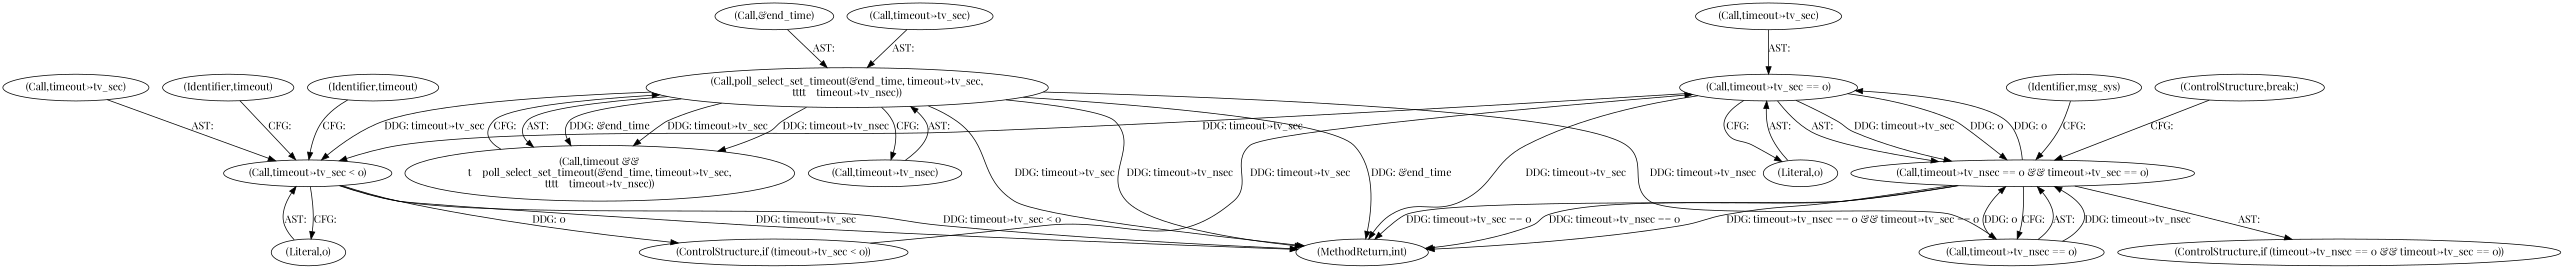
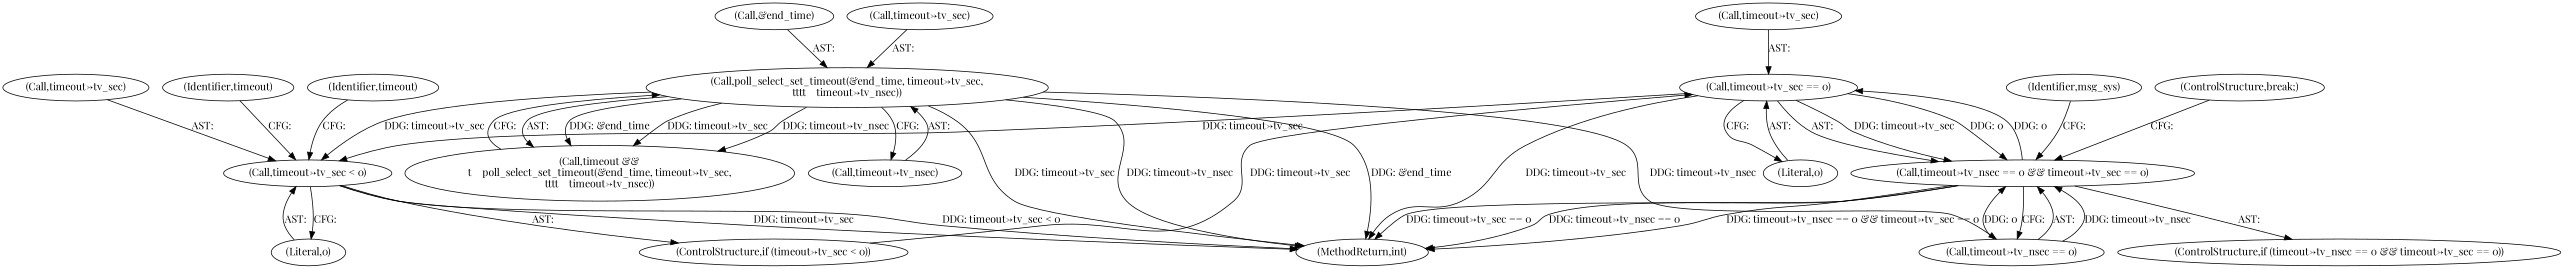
(549, 220) -> (545, 220)
